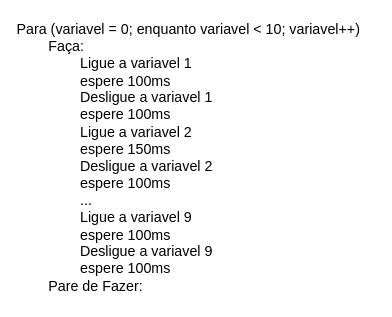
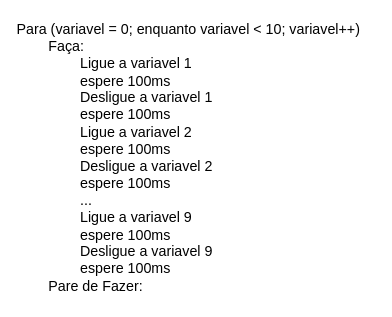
(207, 158) -> (207, 158)
